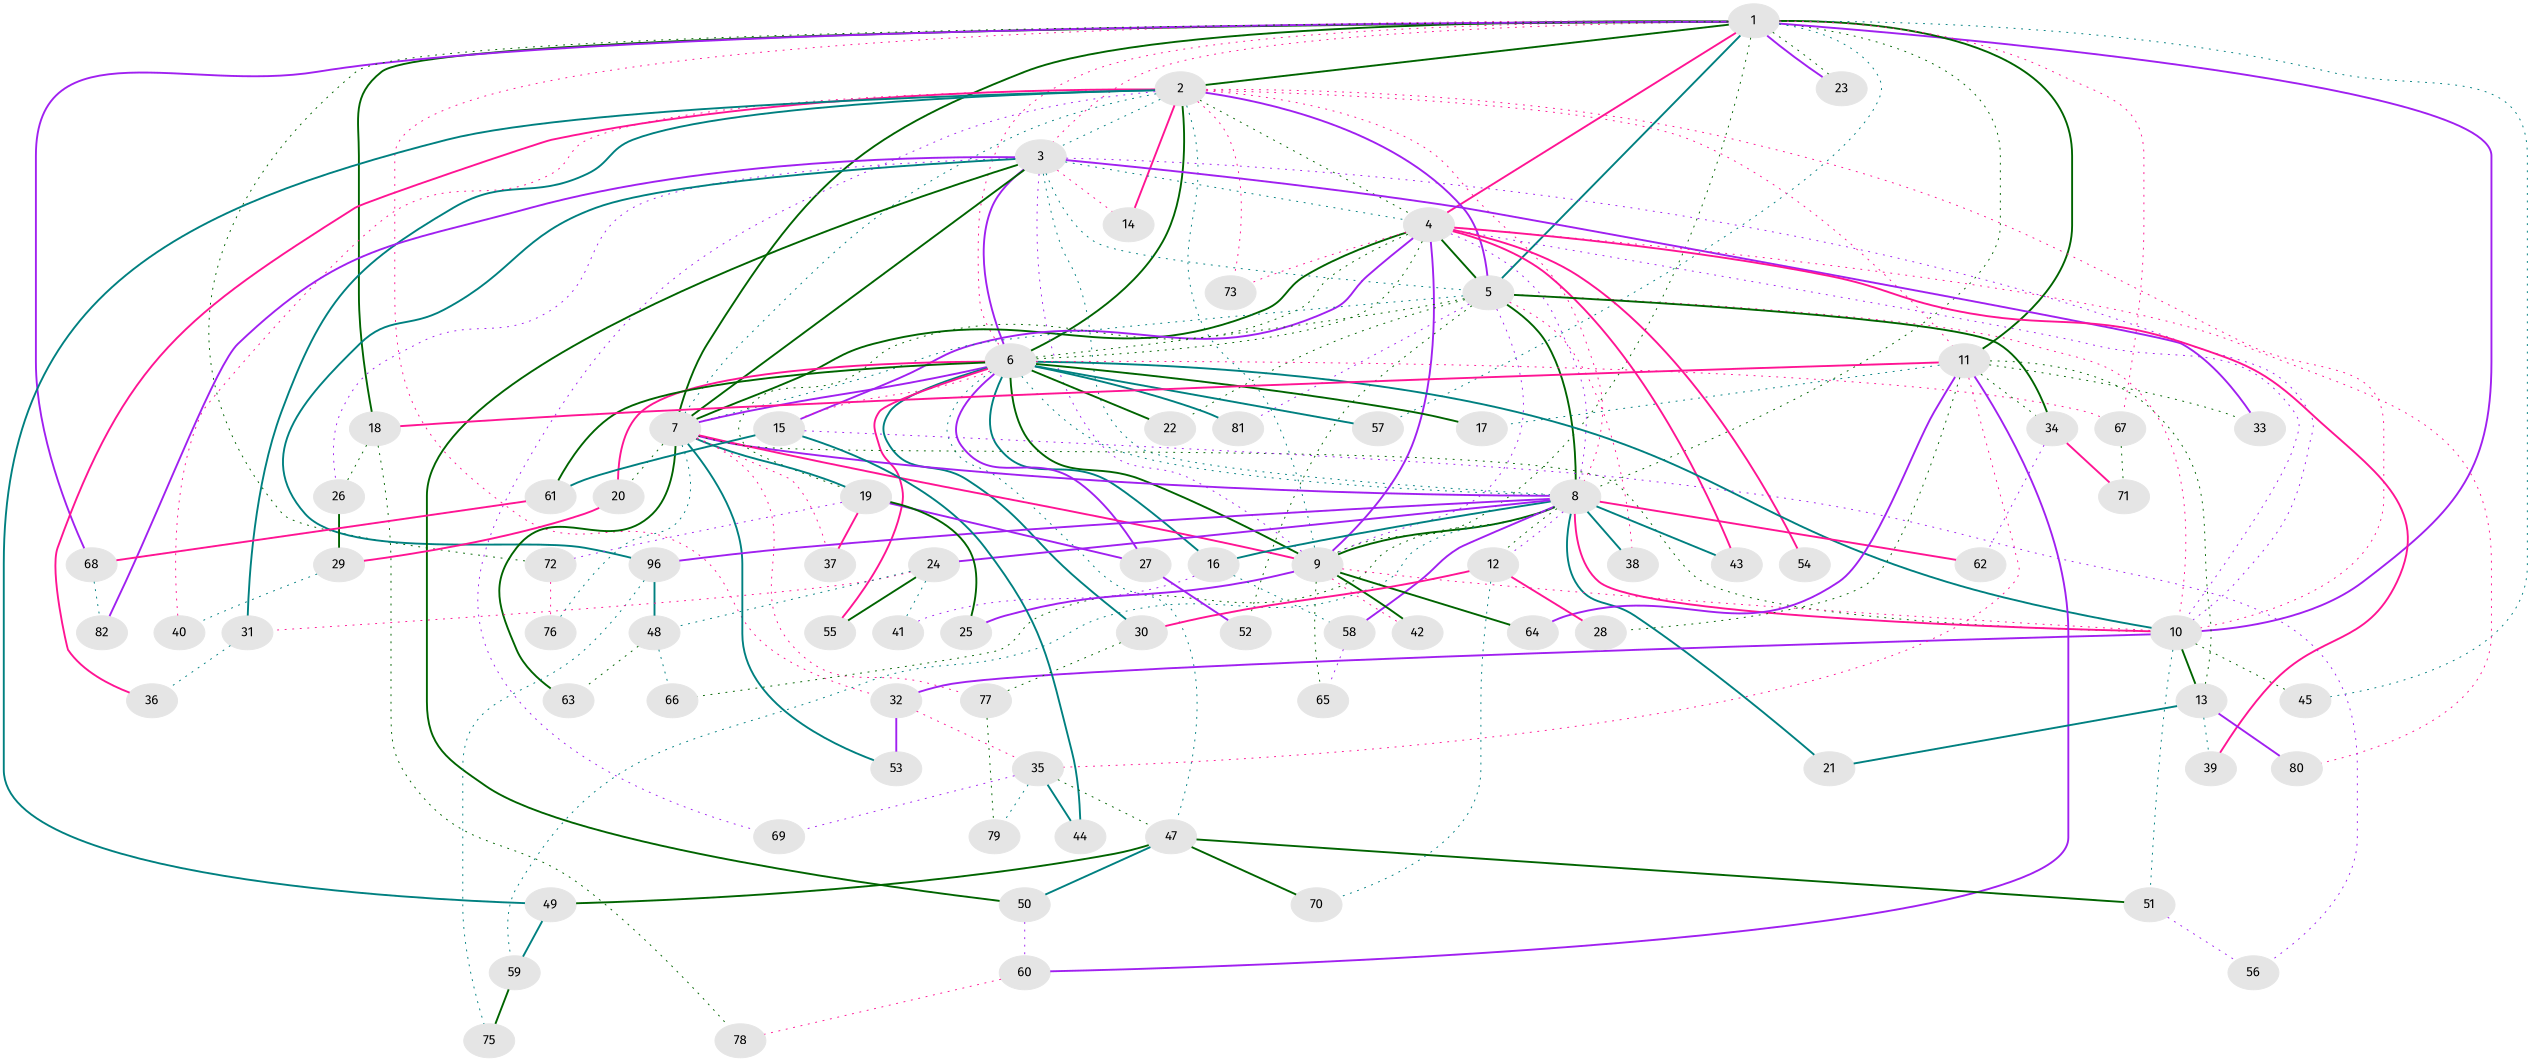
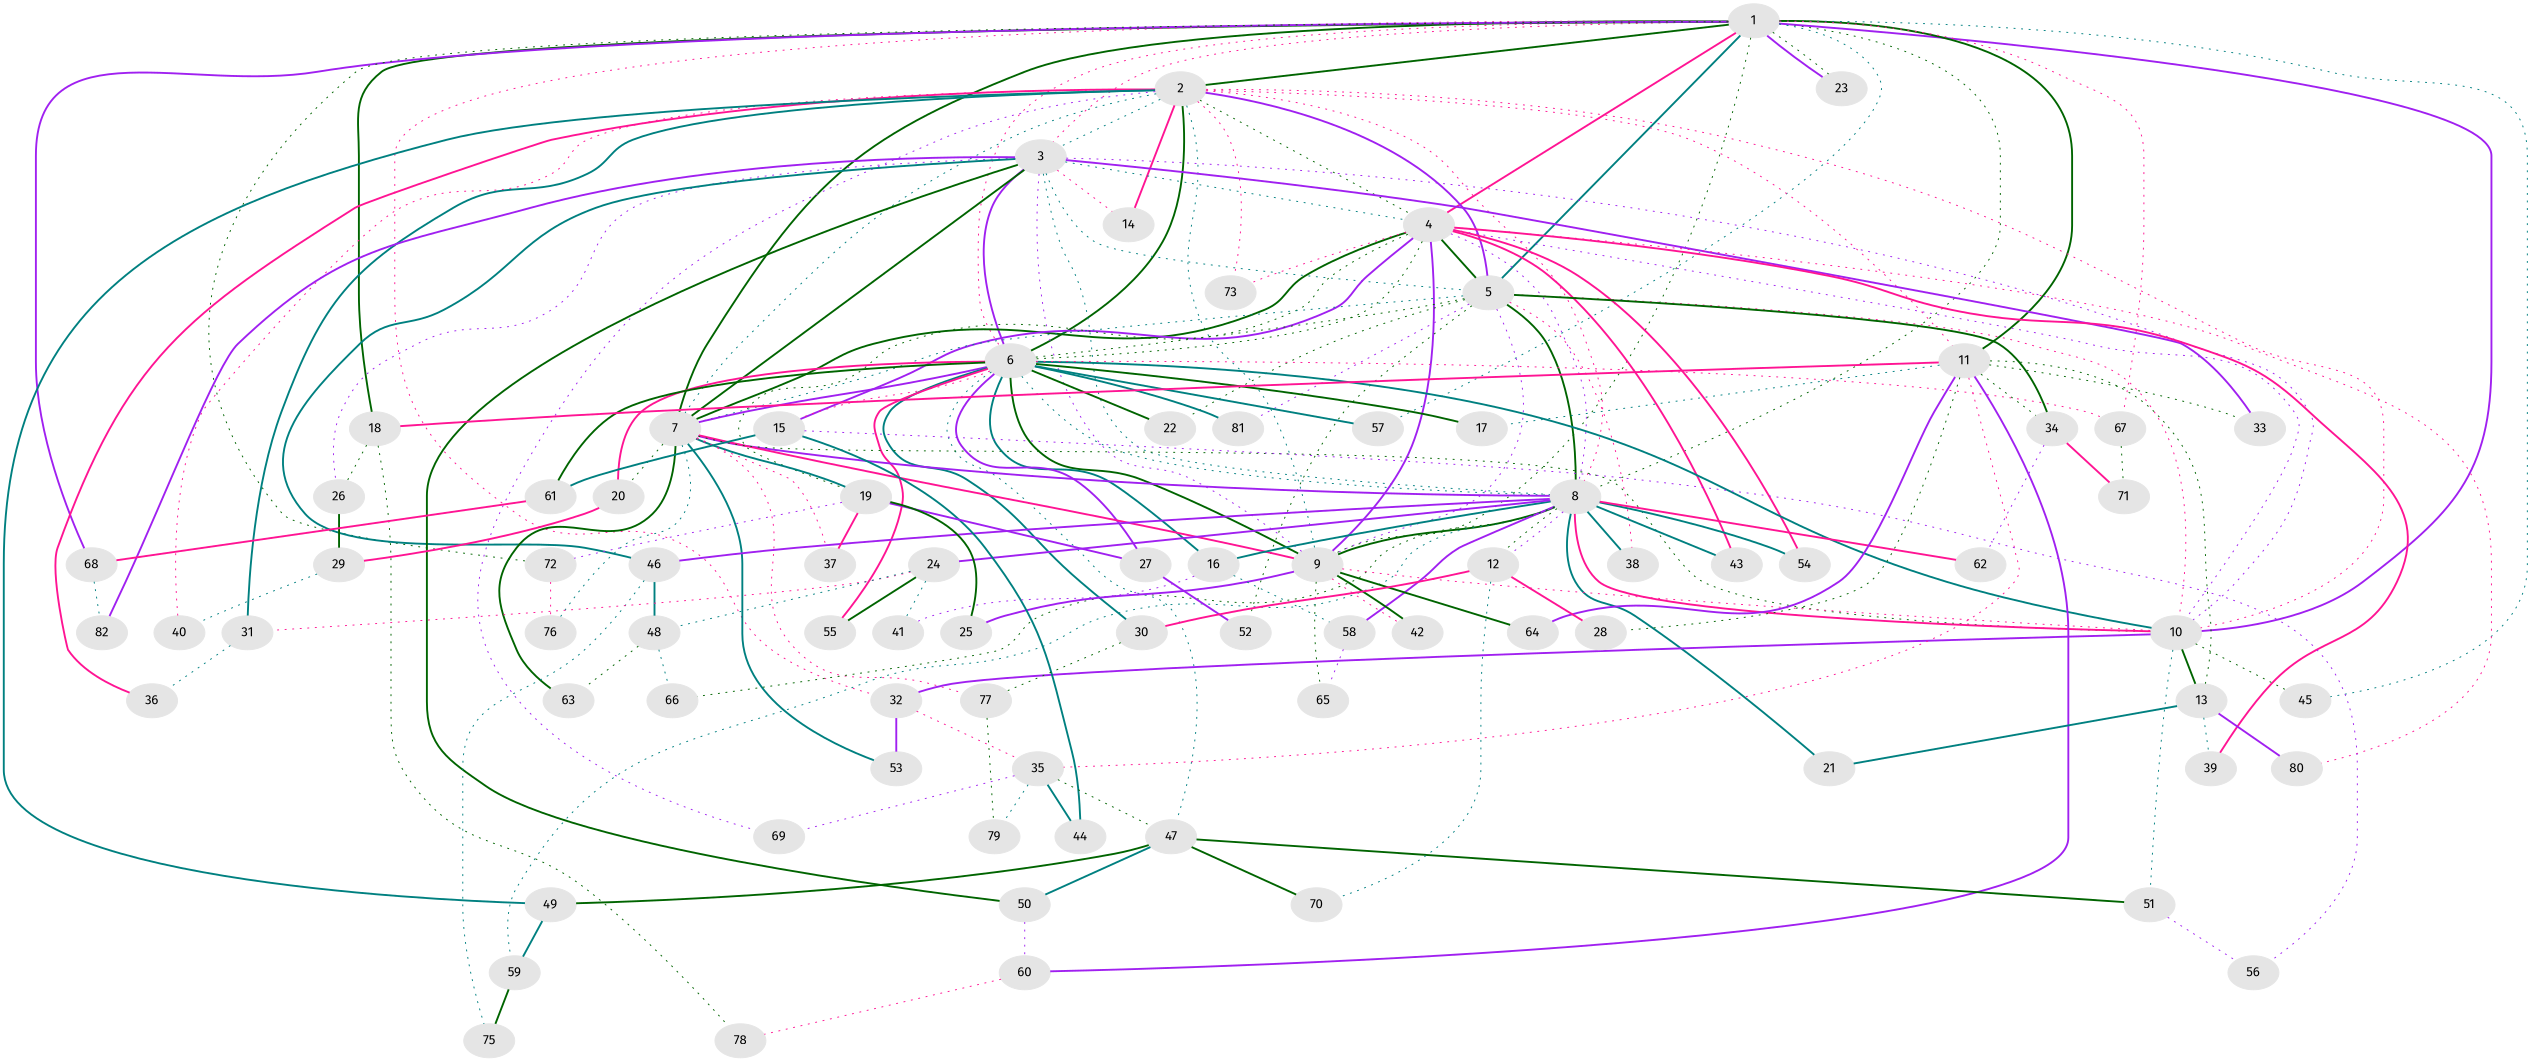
none -> (1693, 524)
(654, 565) -> (654, 565)
